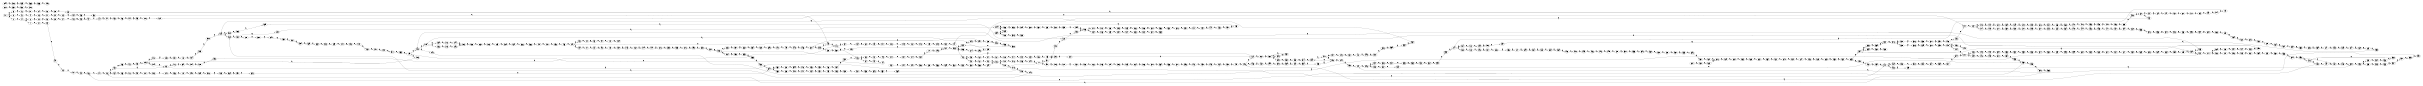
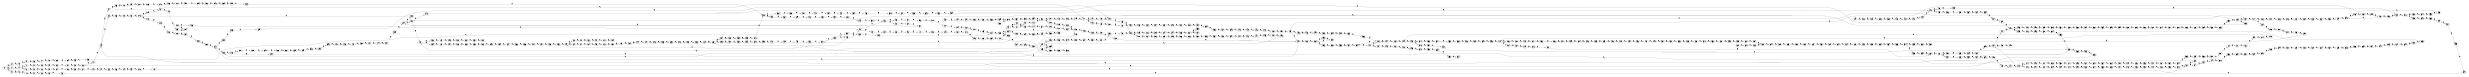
(1156, 32) -> (1193, 31)
(2170, 32) -> (2215, 61)
(459, 46) -> (453, 41)
(1855, 61) -> (1901, 19)
(195, 65) -> (181, 28)
(950, 65) -> (1004, 20)
